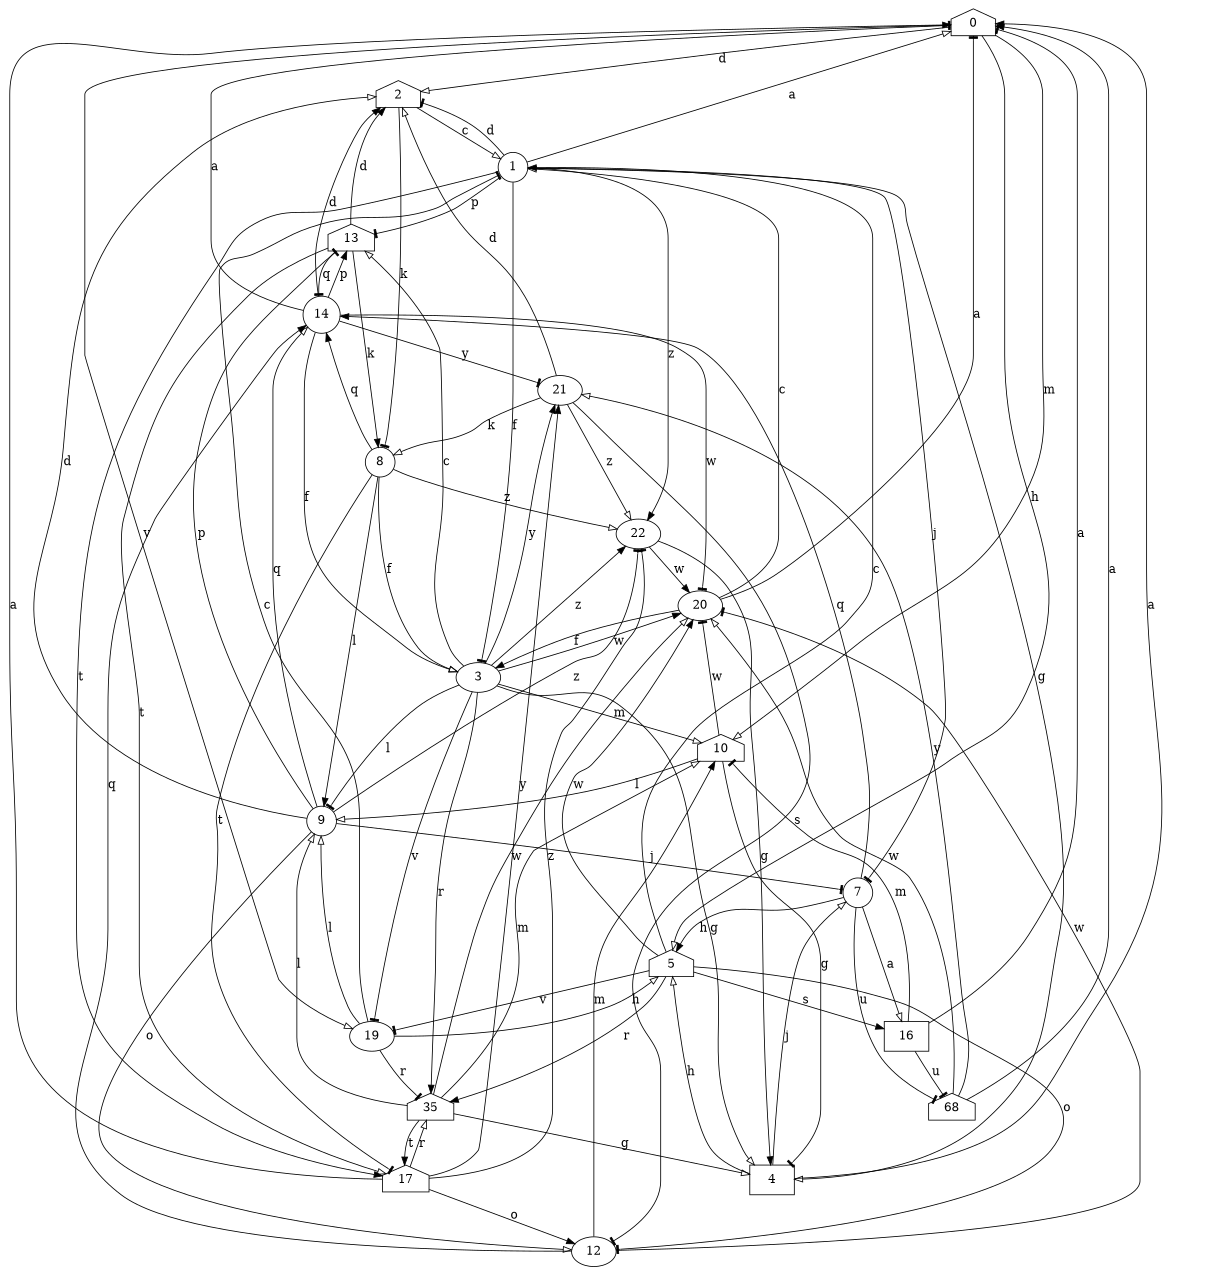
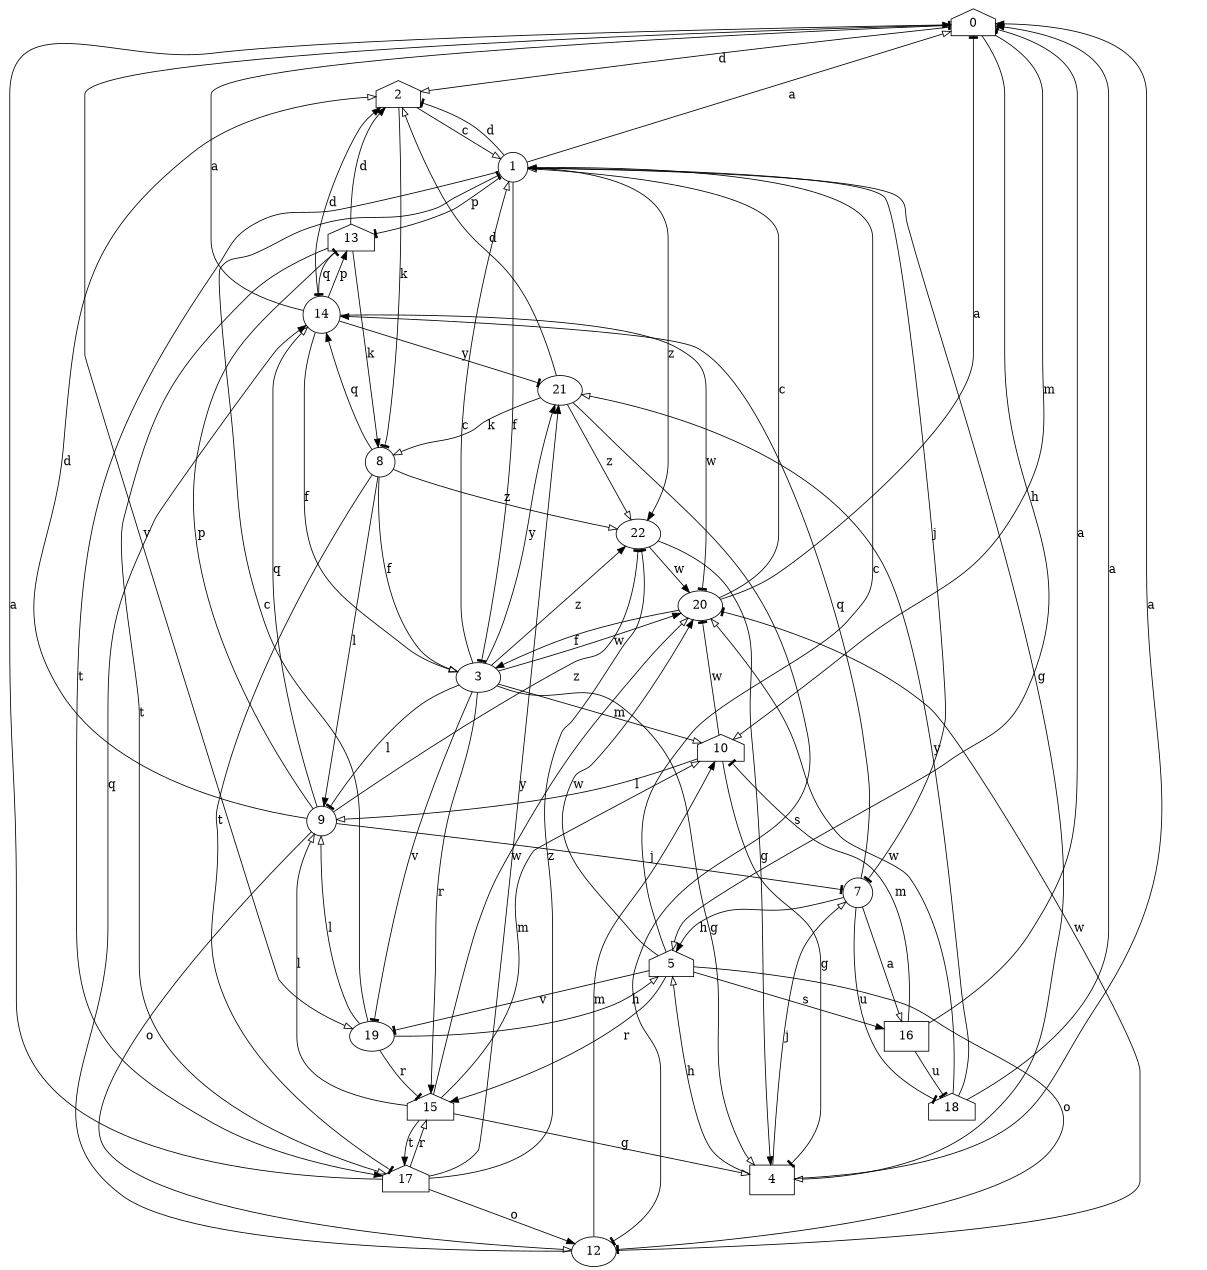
(443, 453) -> (462, 425)
(431, 1108) -> (431, 1108)
(952, 1108) -> (952, 1108)
